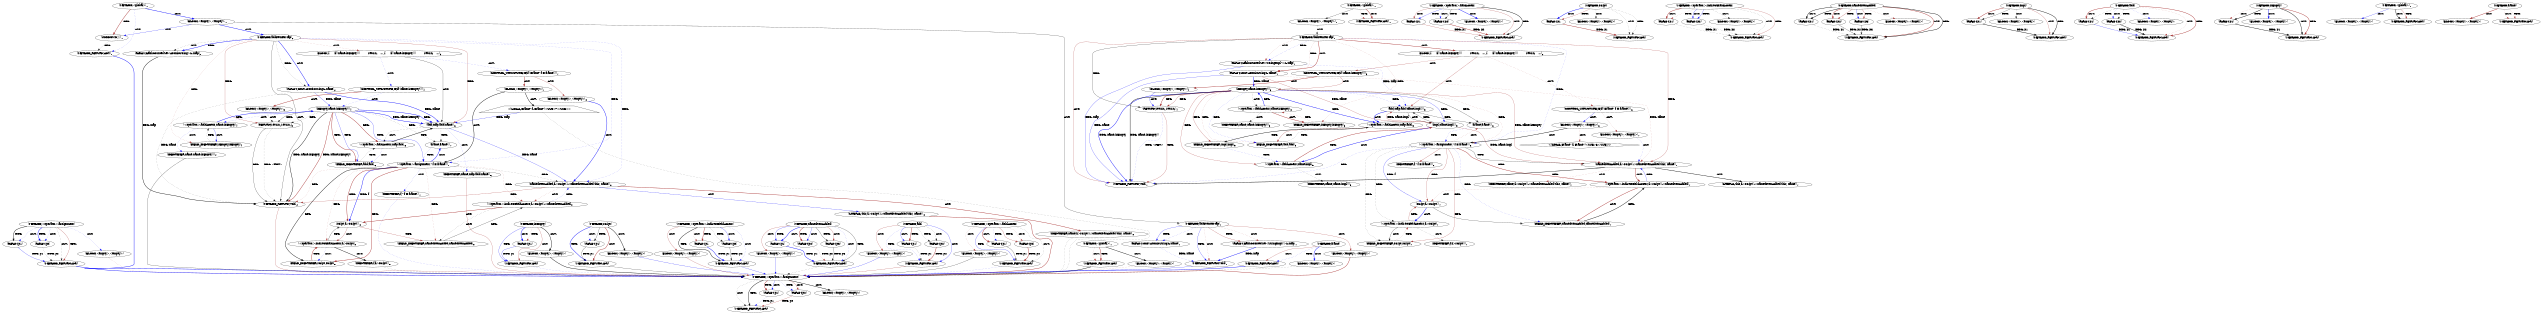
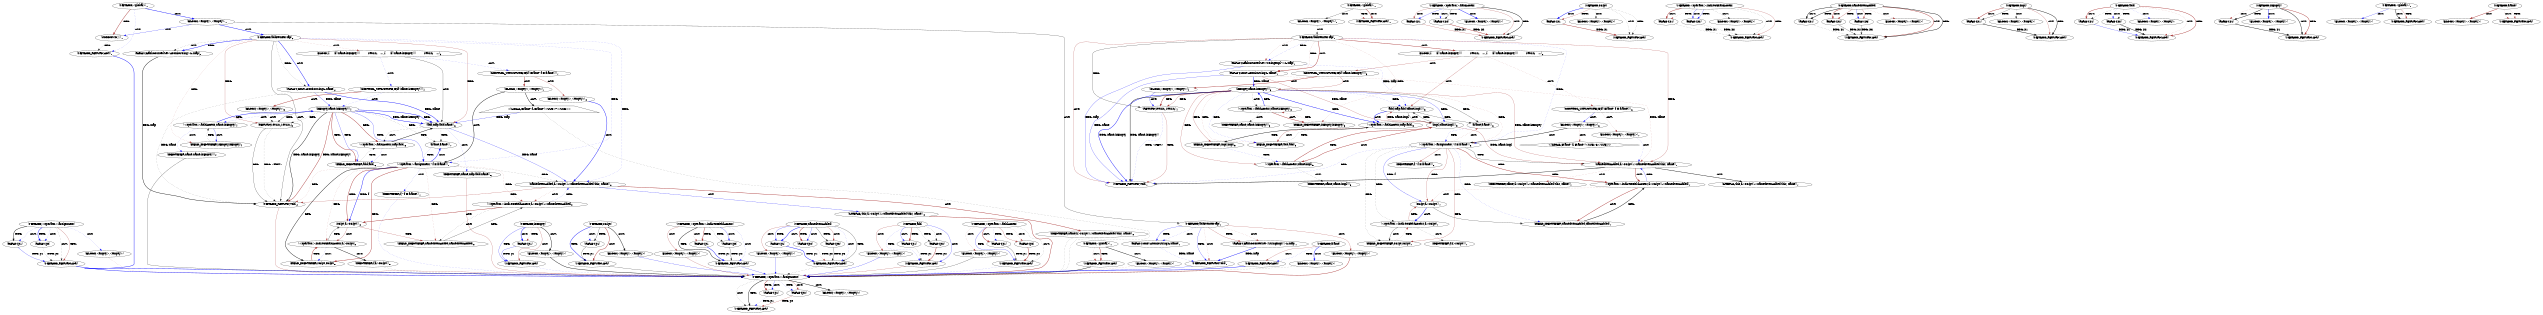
(1366, 141) -> (1366, 141)
